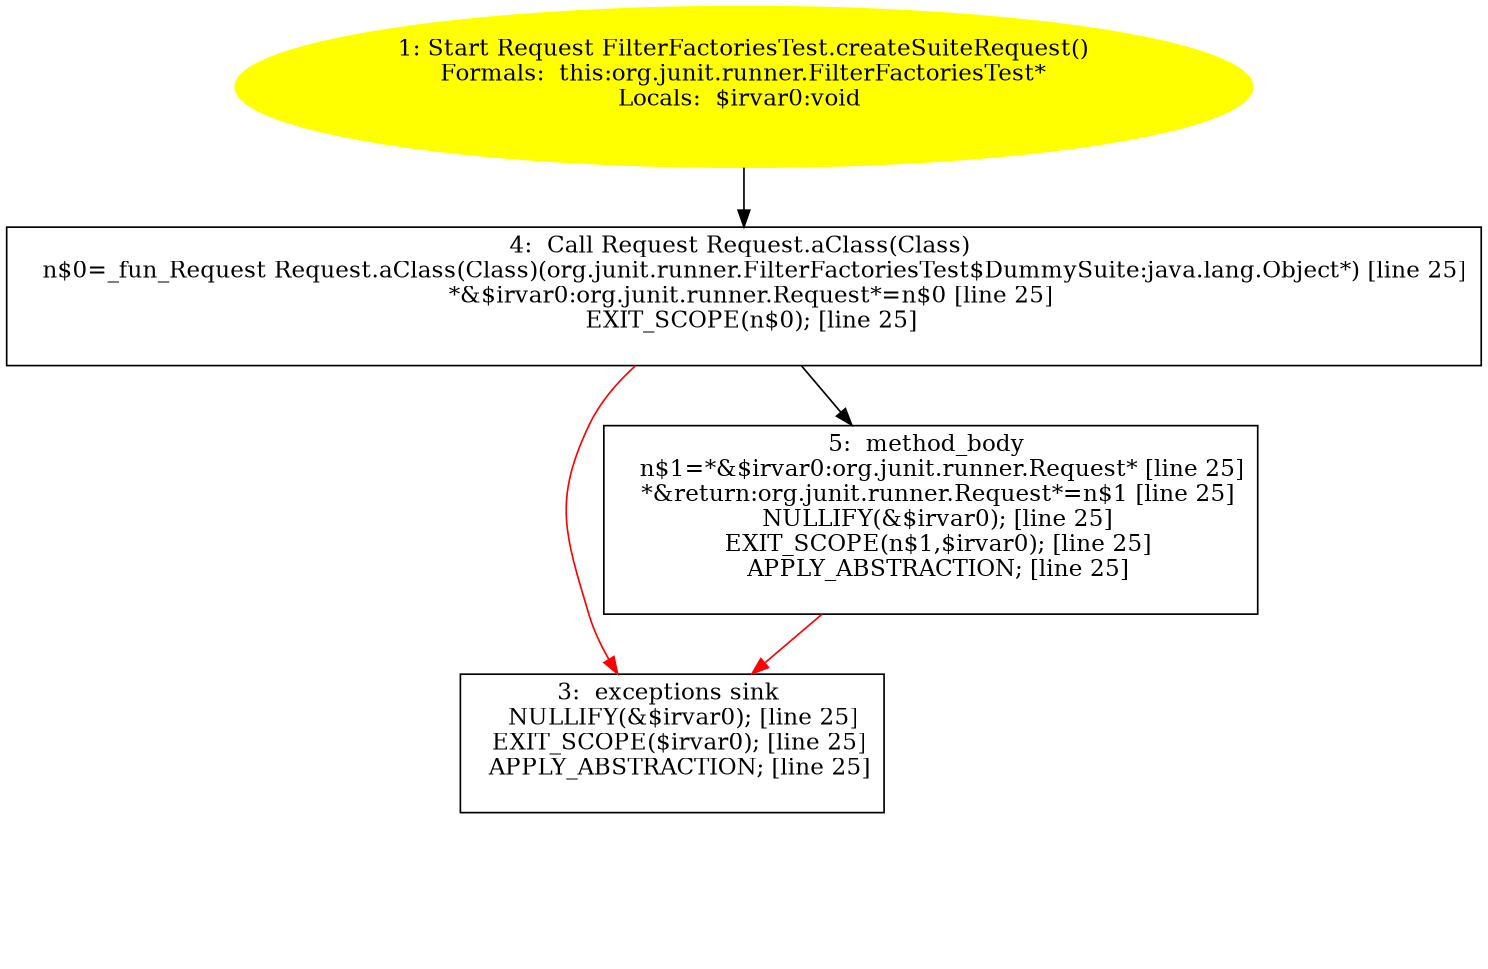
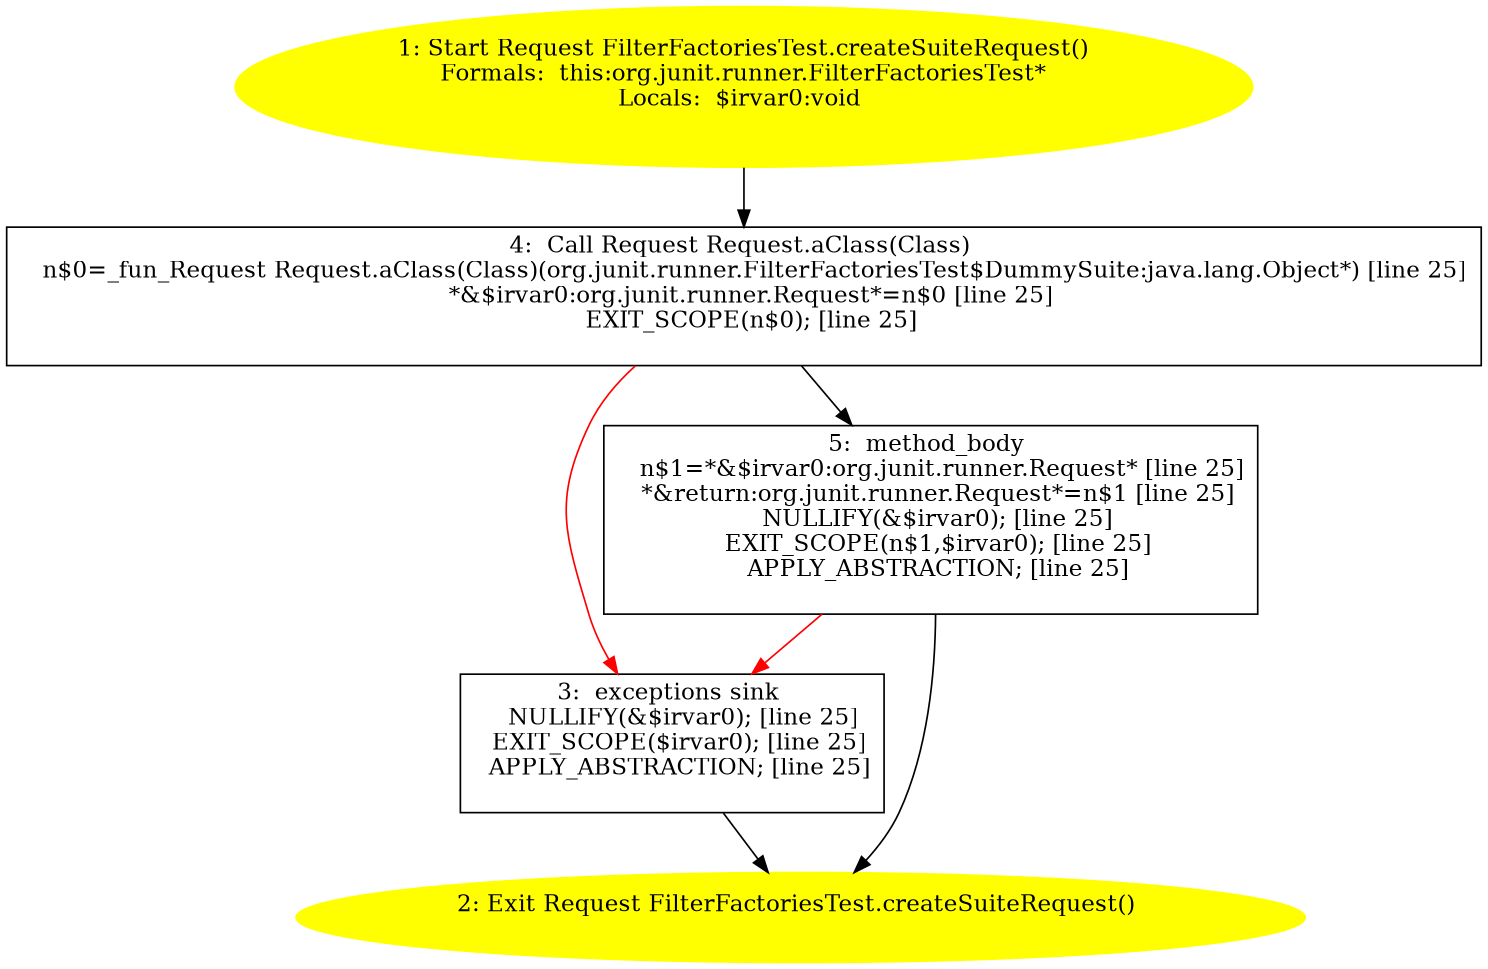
none -> (801, 917)
